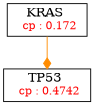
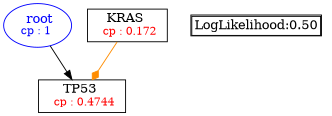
none -> (38, 25)
none -> (256, 25)
(49, 91) -> (84, 102)
